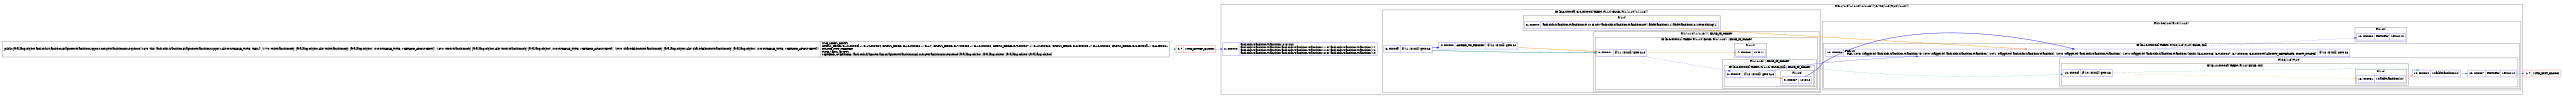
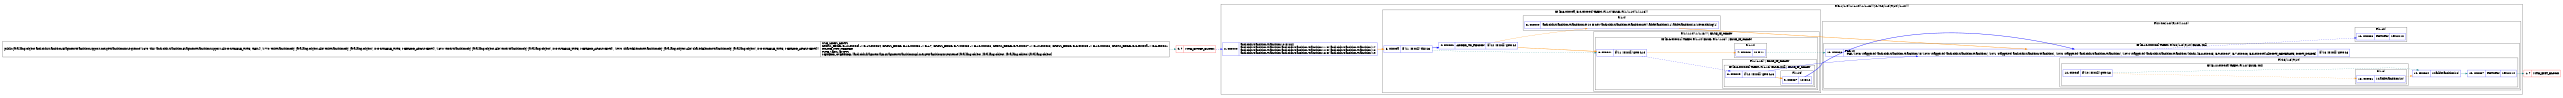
none -> (1540, 34)
none -> (1380, 49)
(1416, 49) -> (1416, 49)
(1513, 52) -> (1513, 52)
(1911, 75) -> (1794, 53)
